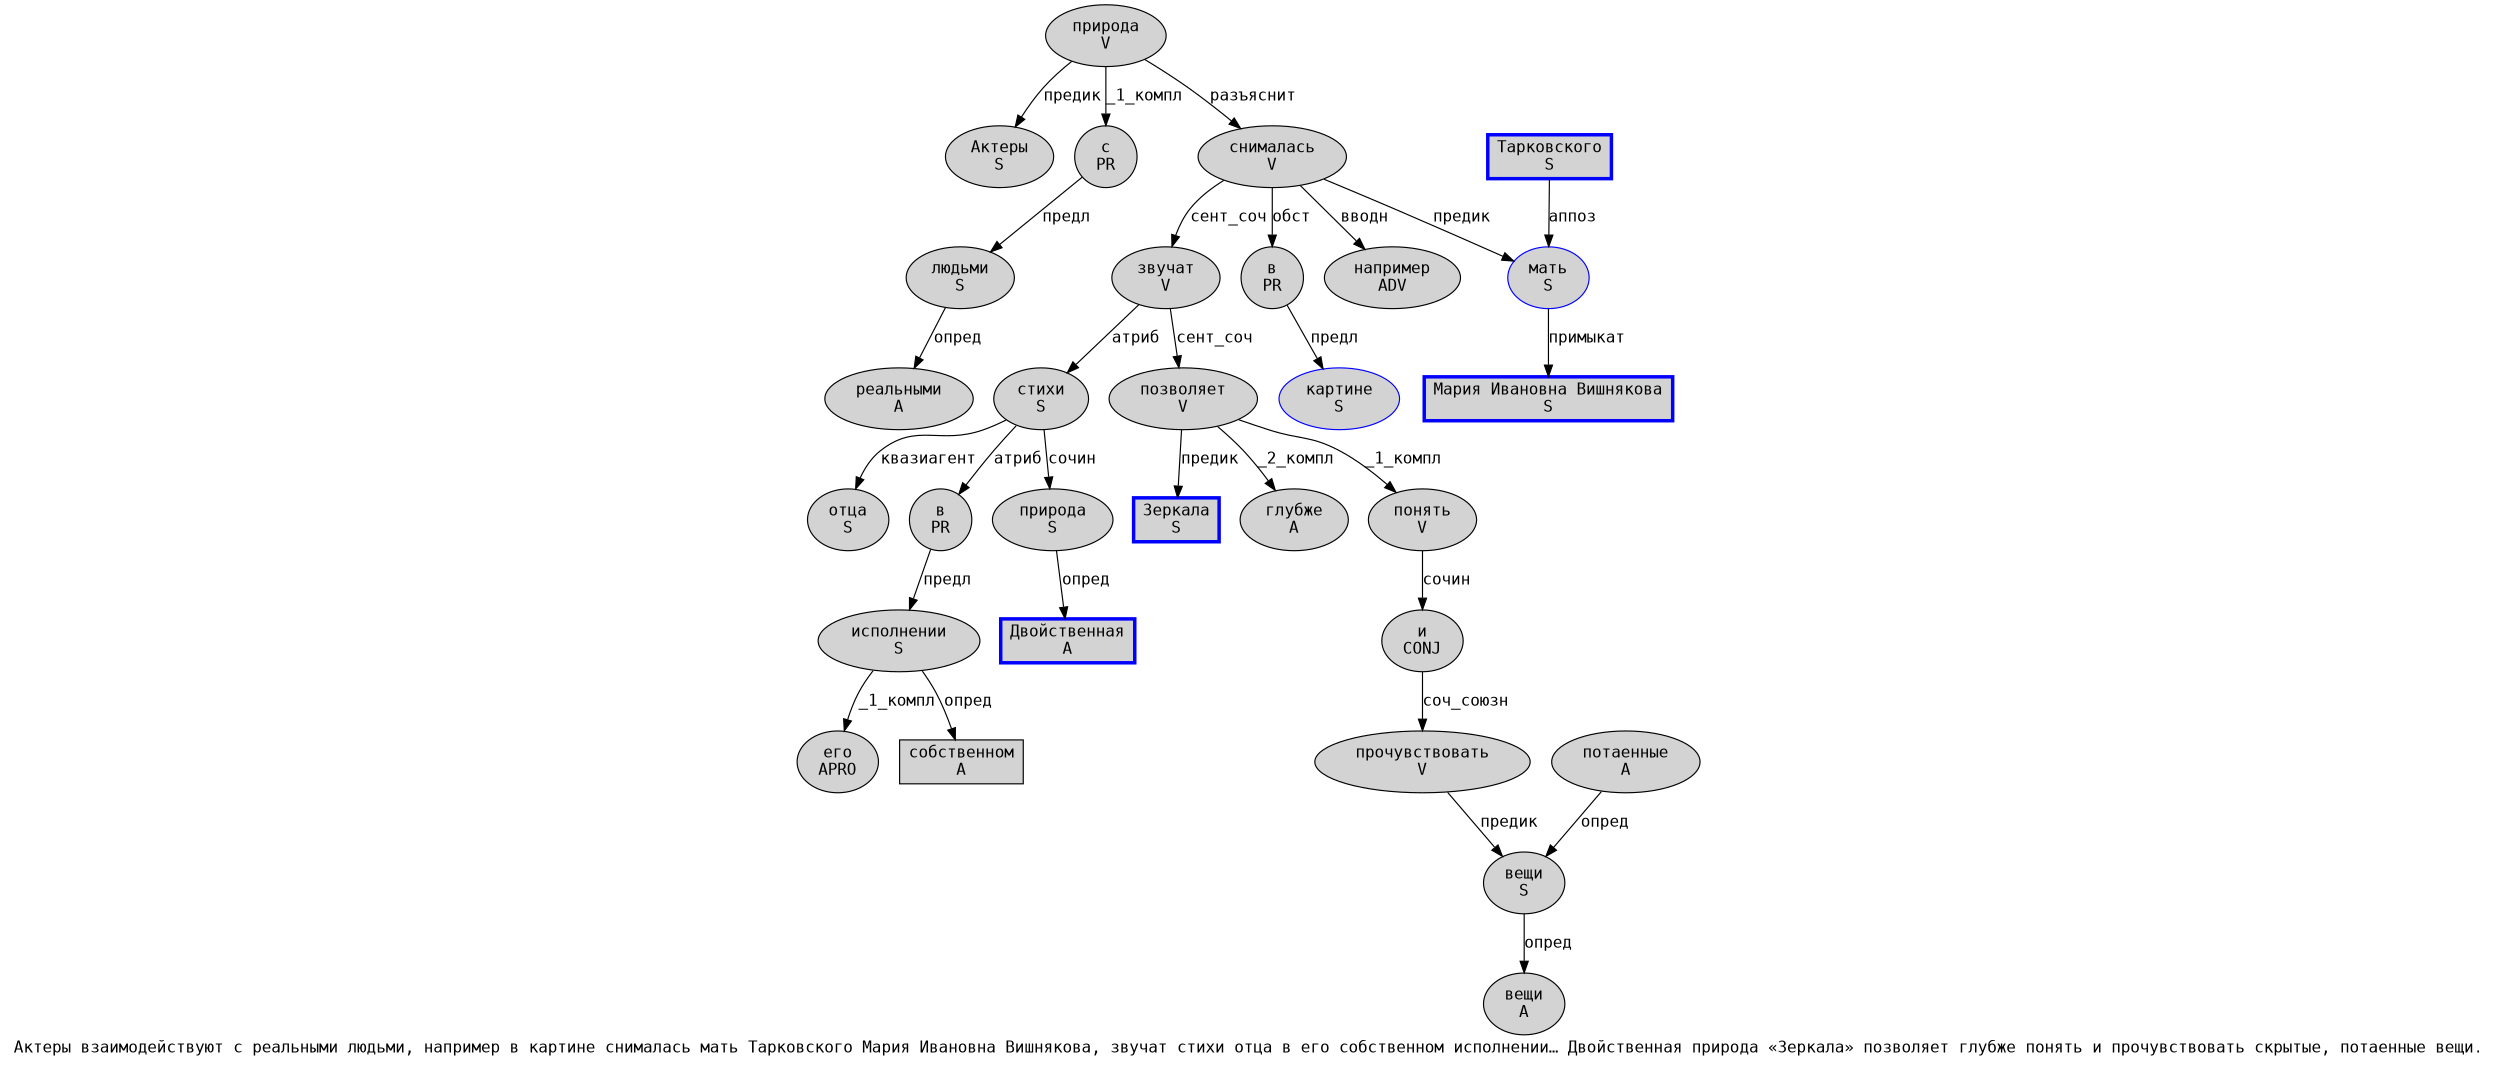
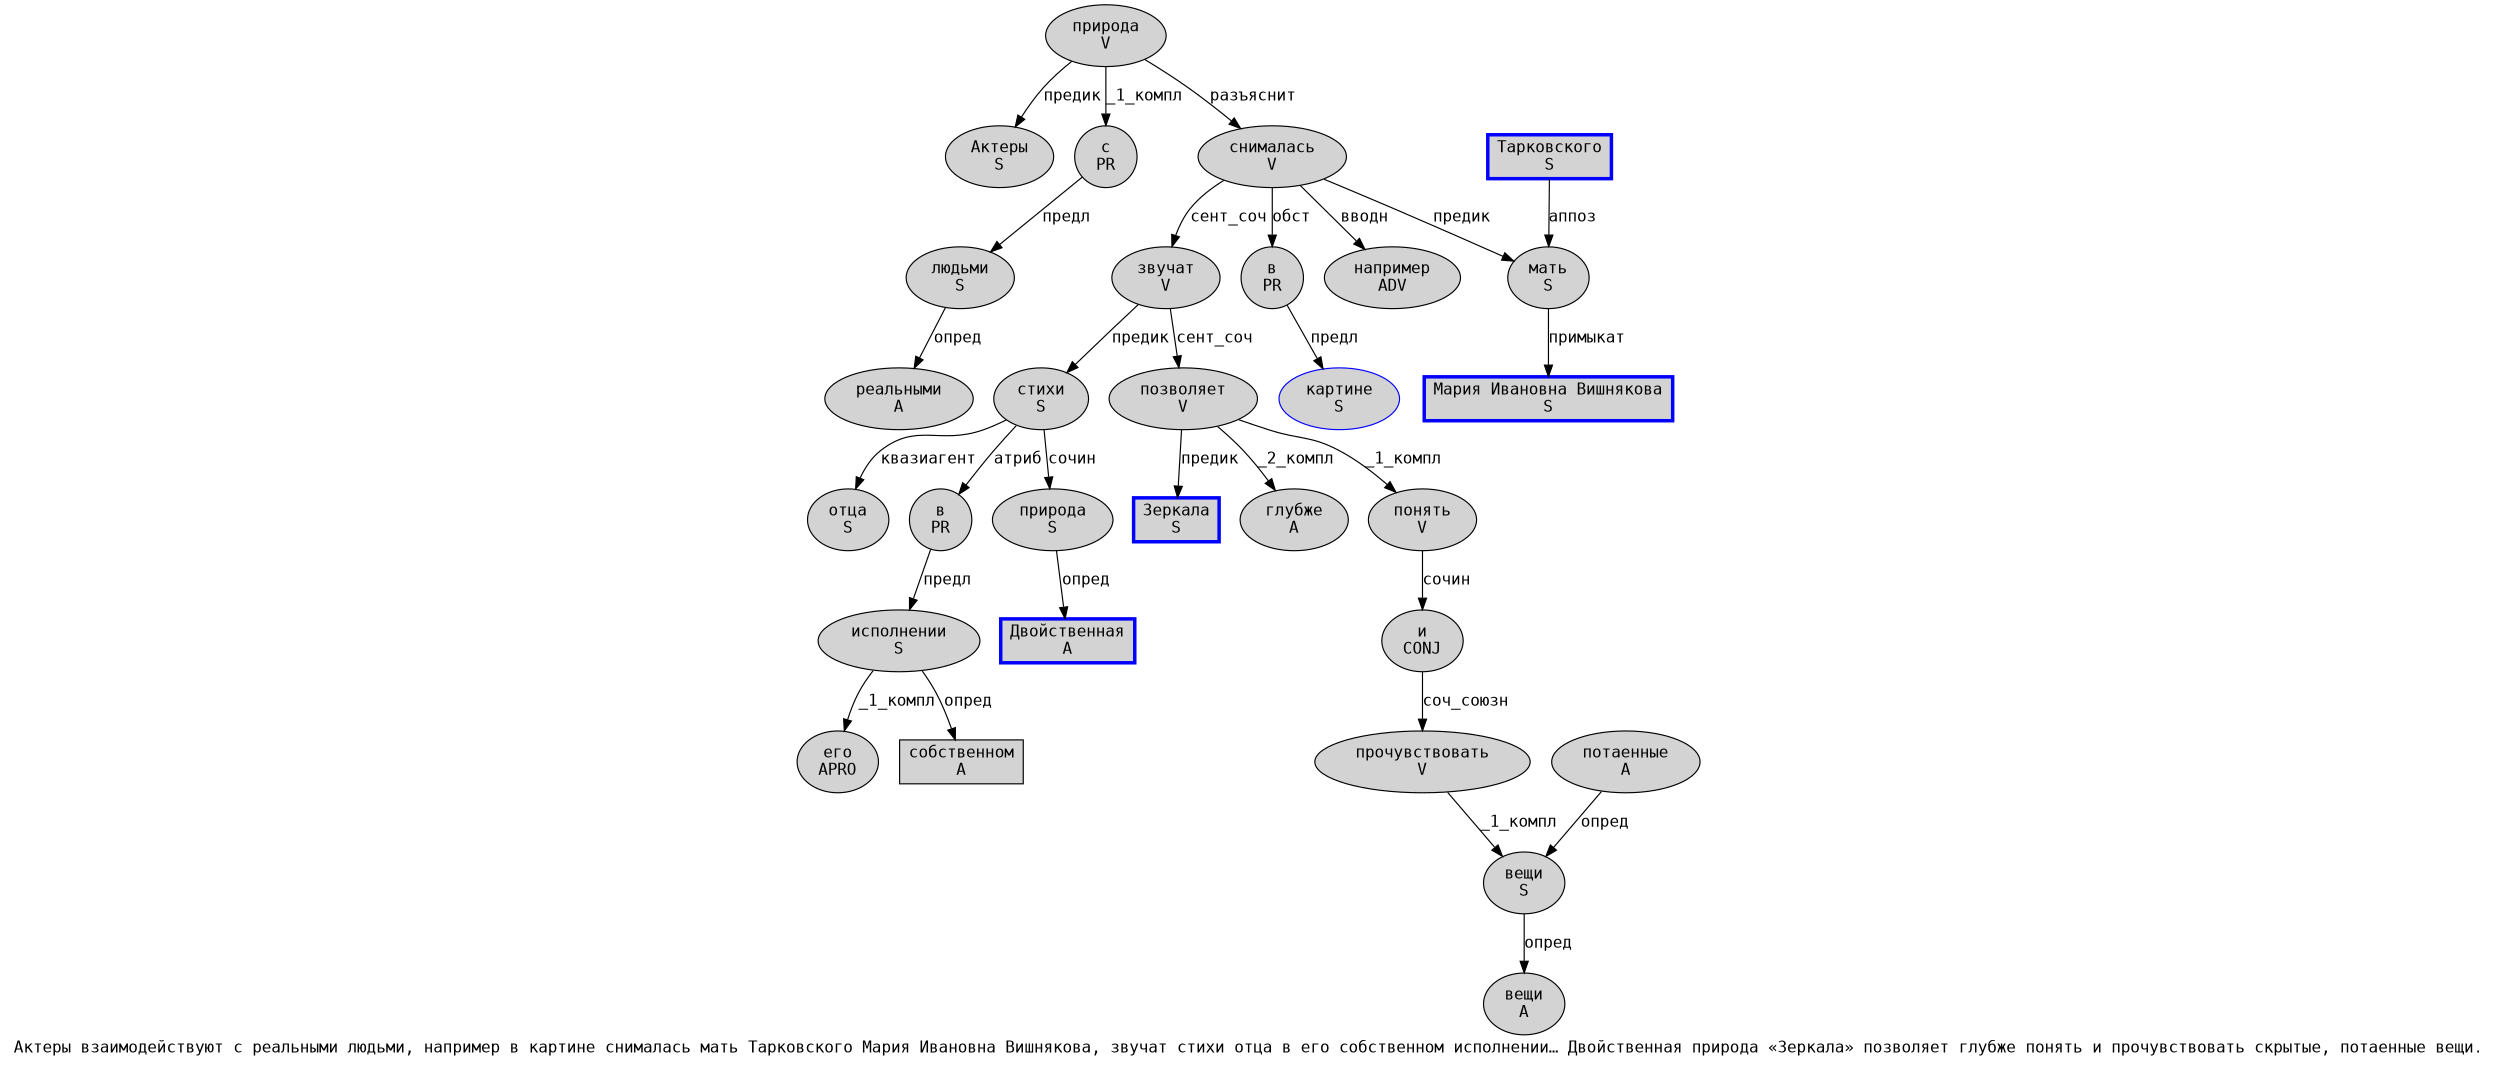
(1548, 278) -> (1548, 278)
(1136, 338) -> (1141, 338)
(1509, 822) -> (1519, 822)
